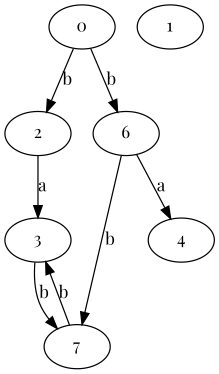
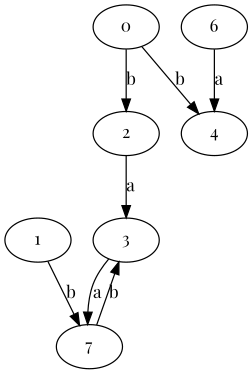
(102, 75) -> (166, 76)
(103, 234) -> (61, 288)
(45, 293) -> (97, 293)
